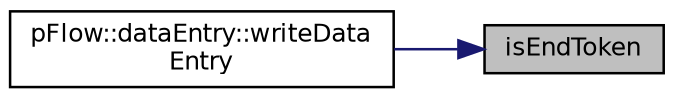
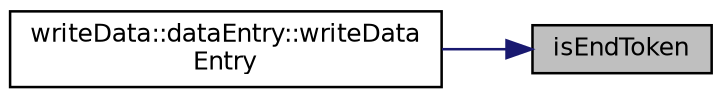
(202, 49) -> (226, 49)
